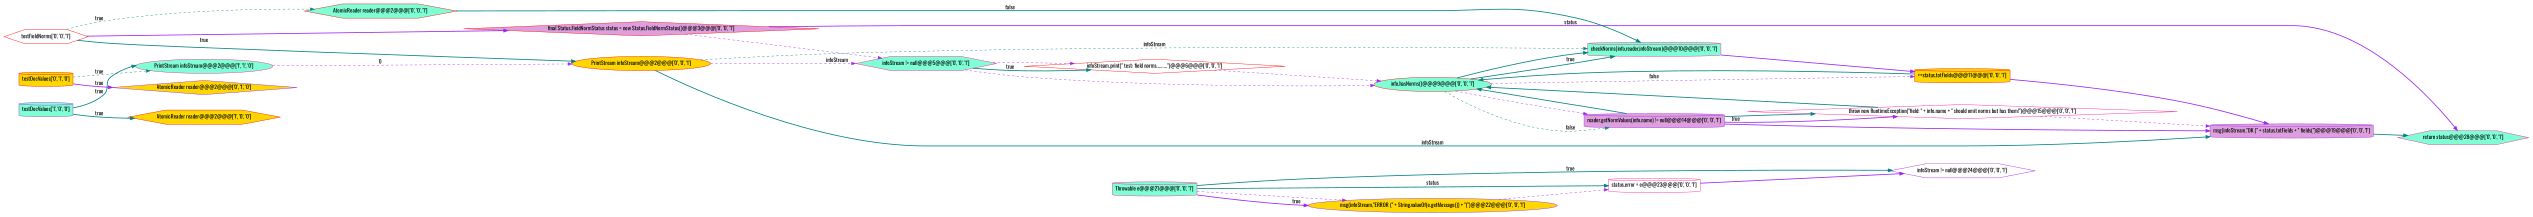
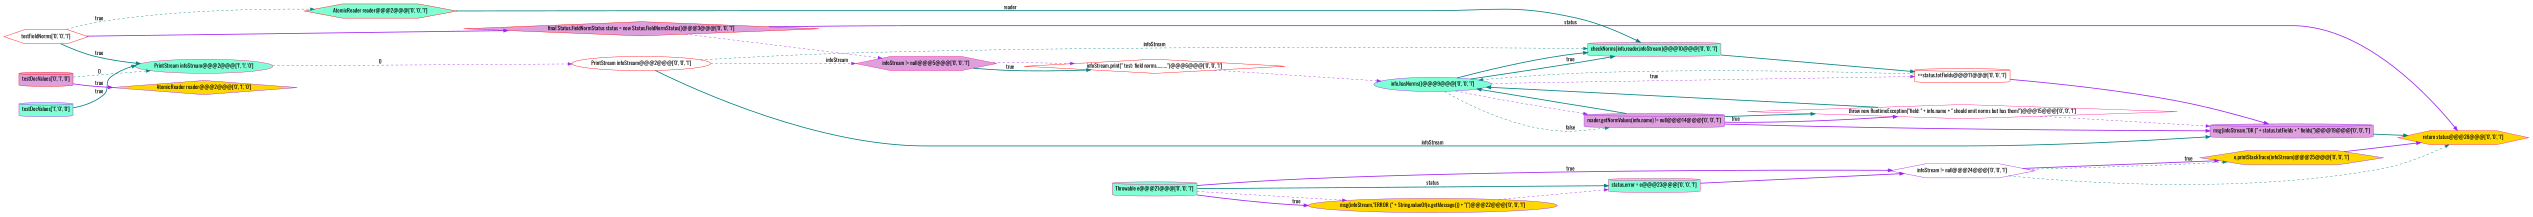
(1010, 8) -> (1010, 8)
(324, 52) -> (98, 57)
(1816, 63) -> (1816, 63)
(641, 64) -> (641, 64)
(926, 64) -> (926, 64)
(1699, 71) -> (1699, 71)
(99, 72) -> (99, 72)
(1962, 76) -> (1962, 76)
(1654, 77) -> (1654, 77)
(46, 79) -> (46, 79)
(1167, 84) -> none
(1433, 84) -> (1433, 84)
(204, 117) -> none
(2463, 138) -> (2463, 138)
none -> (2292, 158)
(1542, 172) -> (1542, 172)
none -> (2229, 184)
(1654, 185) -> (1654, 185)
